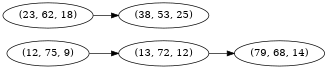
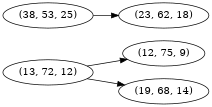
(102, 15) -> (102, 15)
(100, 53) -> (104, 63)
(280, 53) -> (164, 91)
